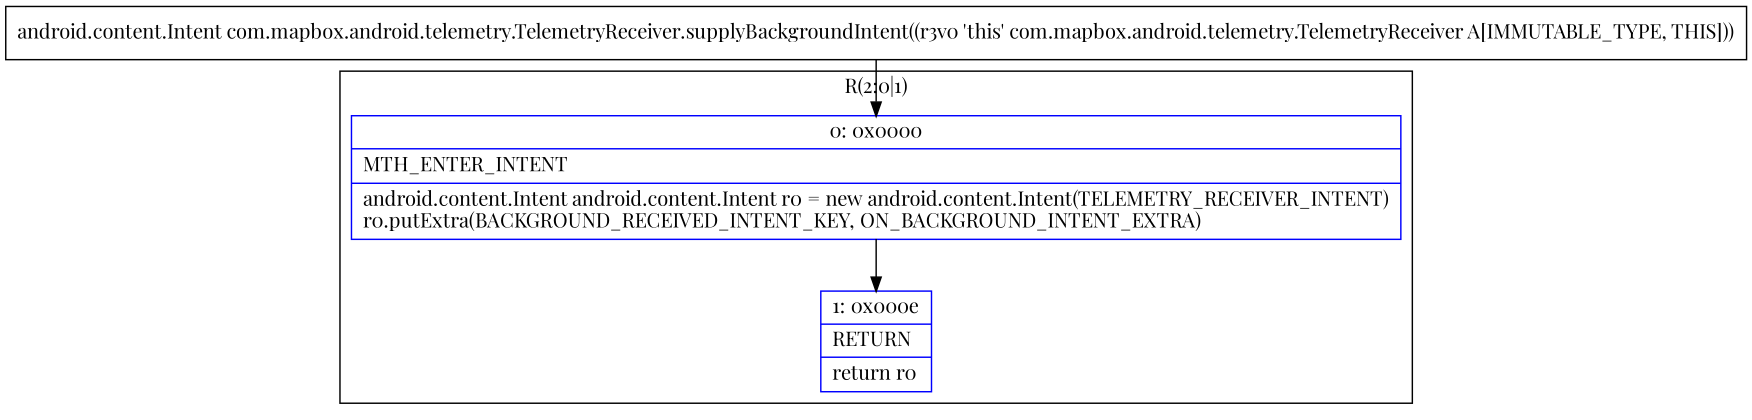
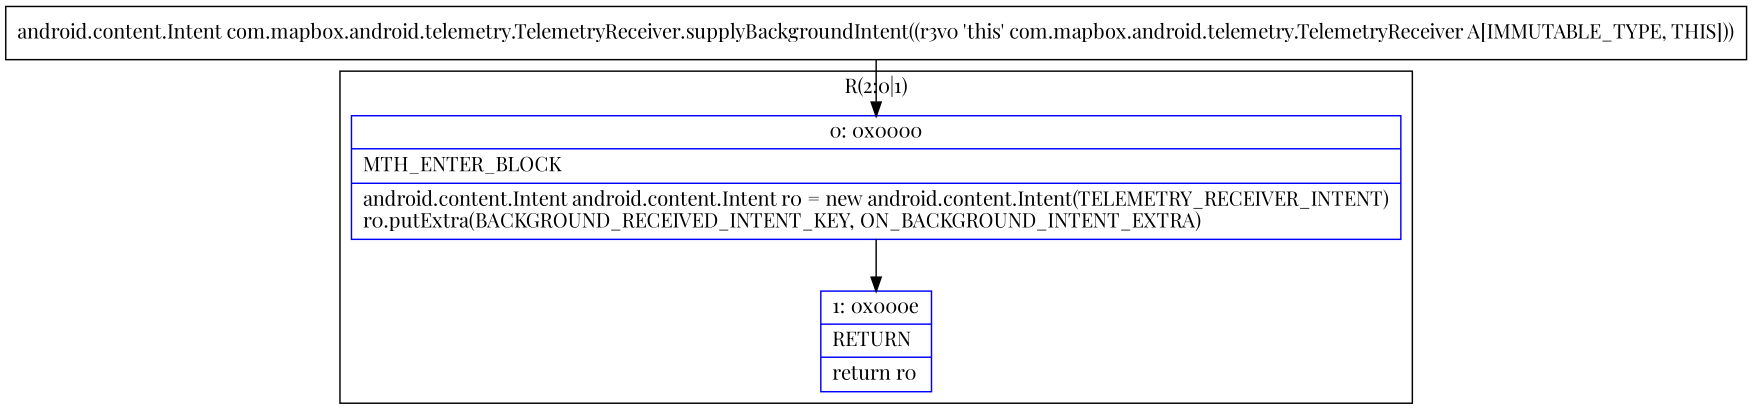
(466, 165) -> (463, 165)
